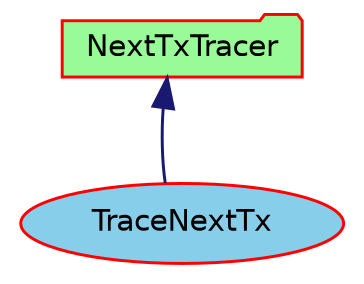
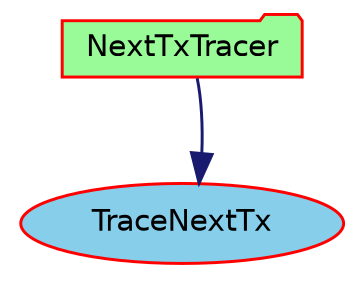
(162, 145) -> (202, 115)
